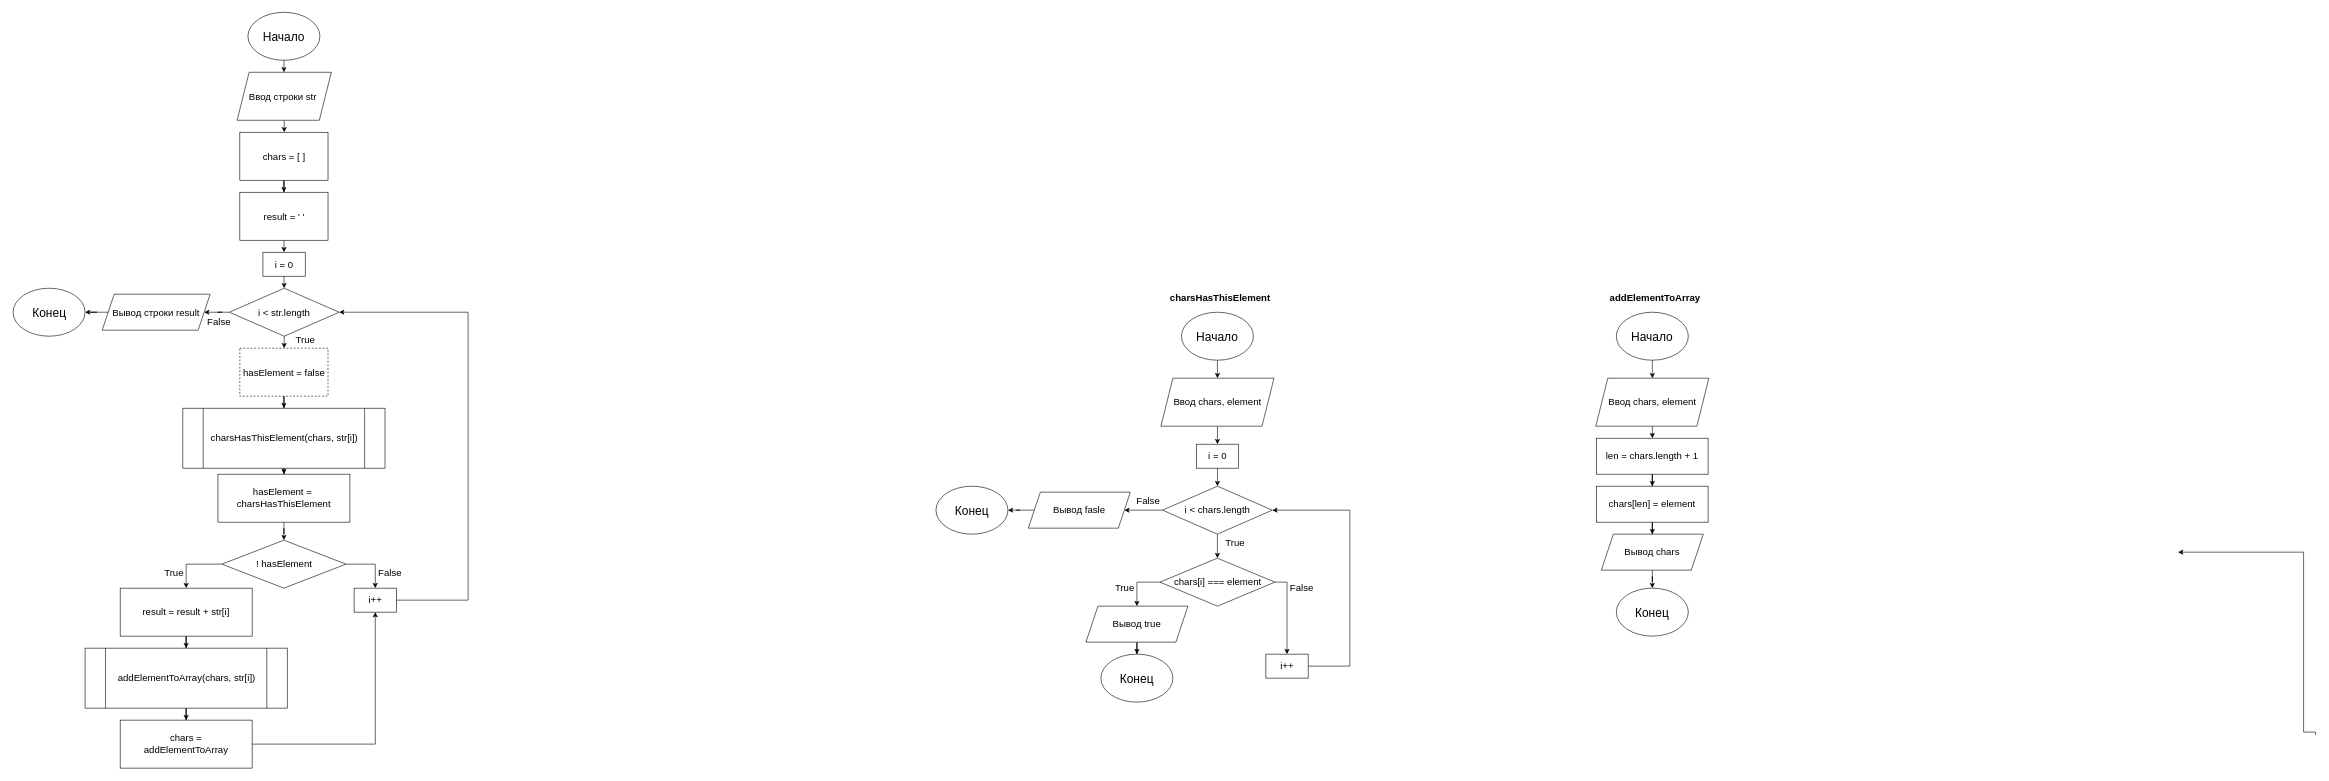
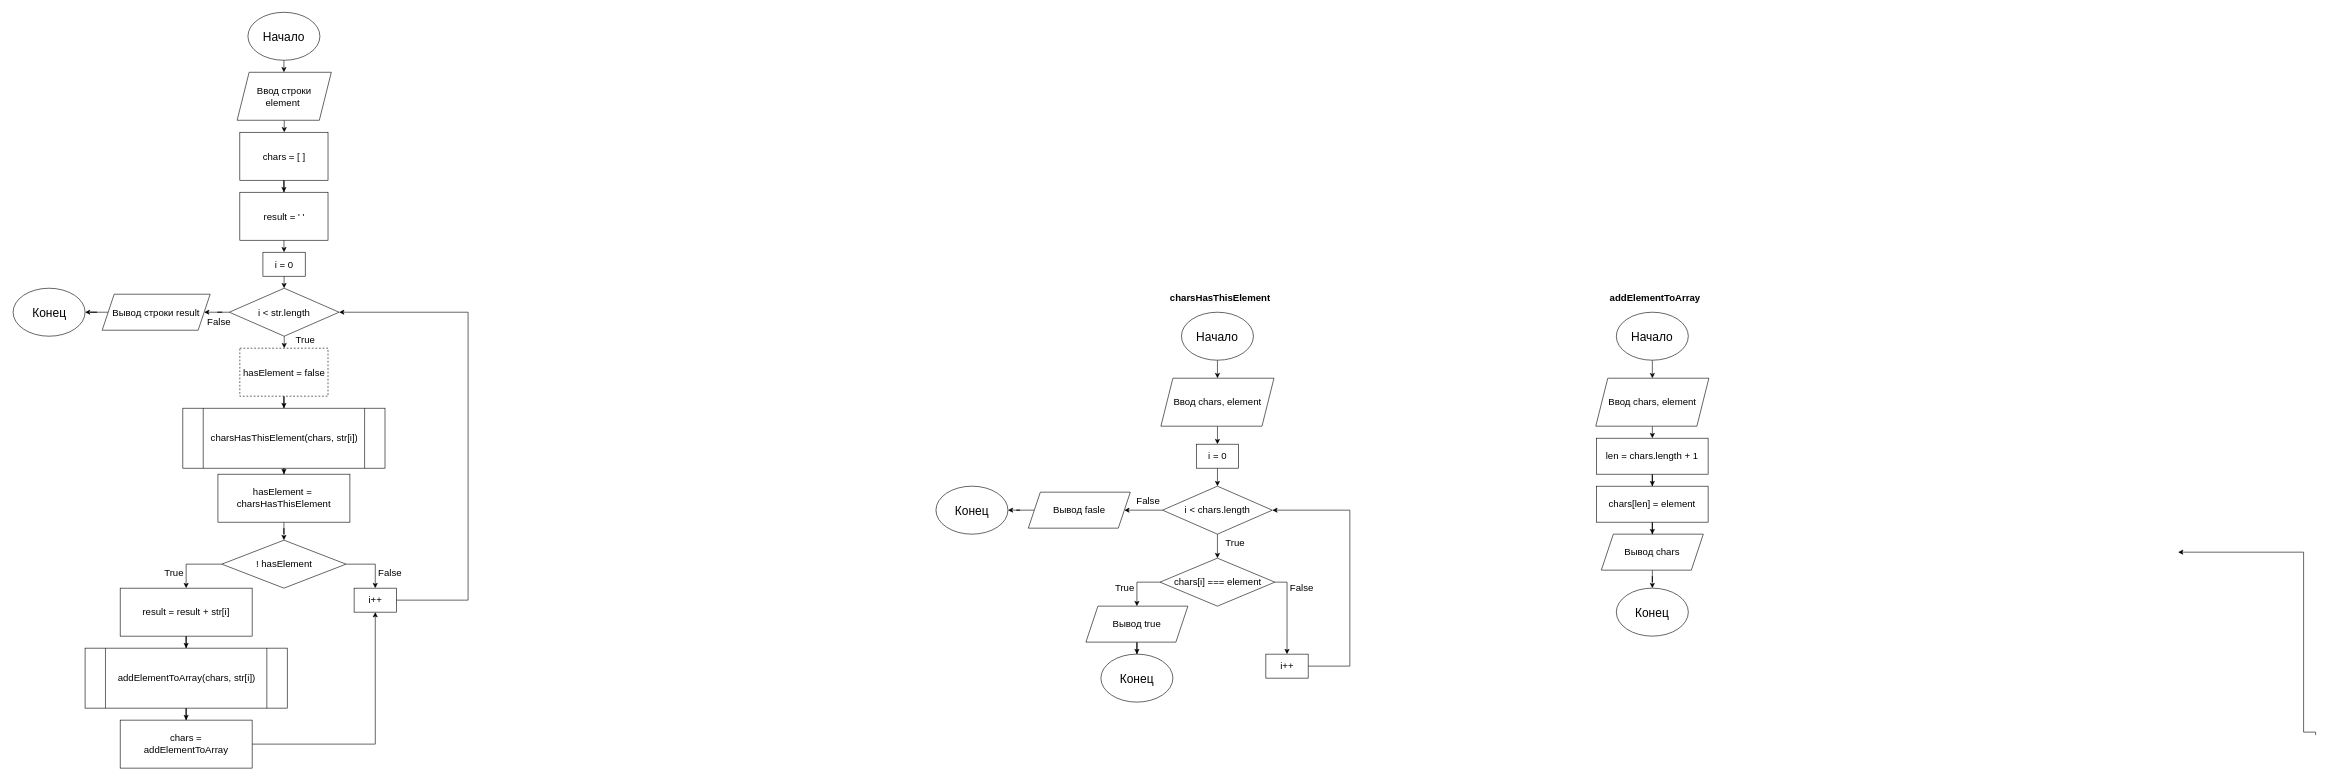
(284, 96) -> (284, 96)
